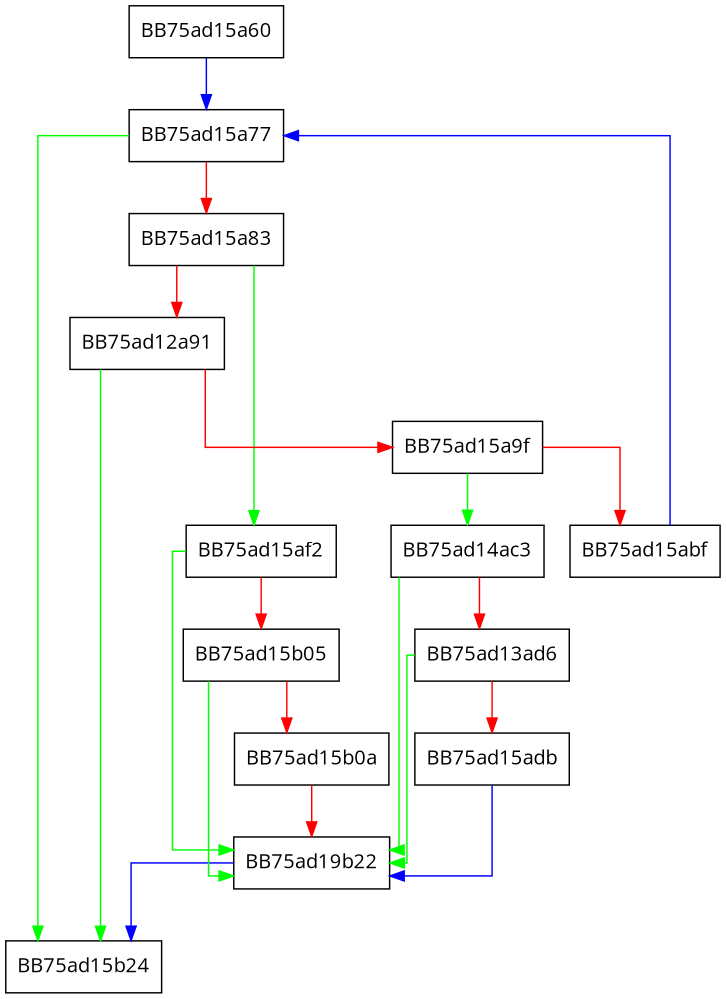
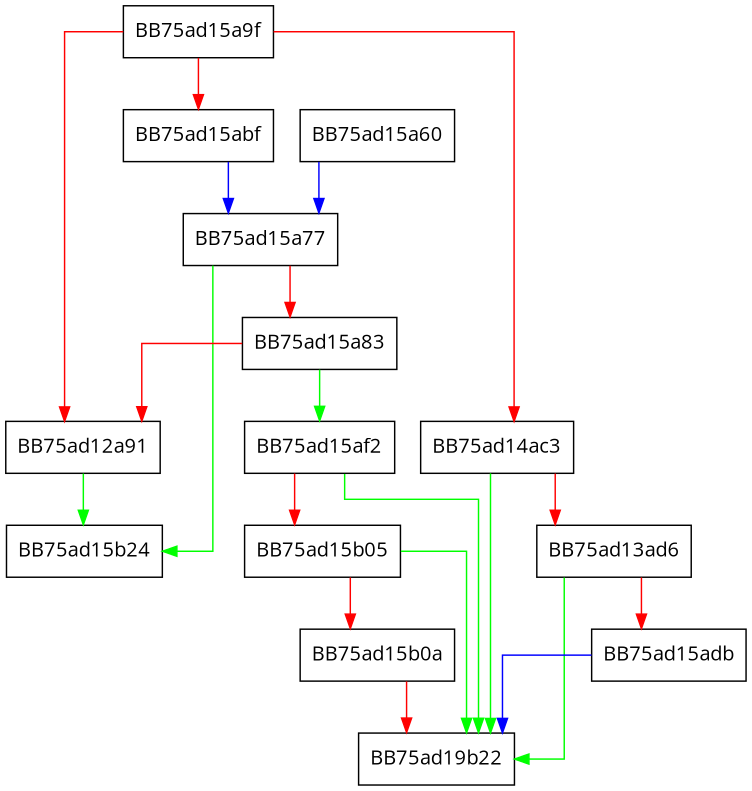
(240, 447) -> (65, 190)
(468, 492) -> (514, 99)
(151, 863) -> none
